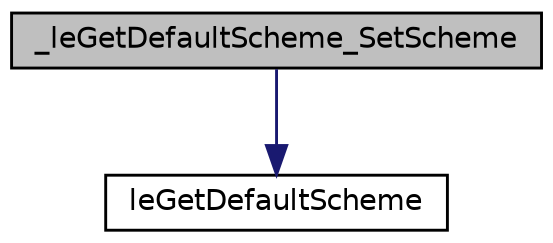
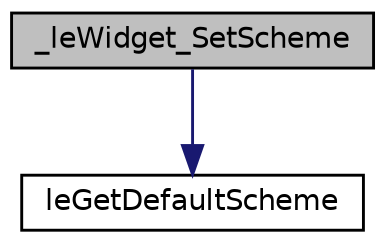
(277, 41) -> (193, 41)
